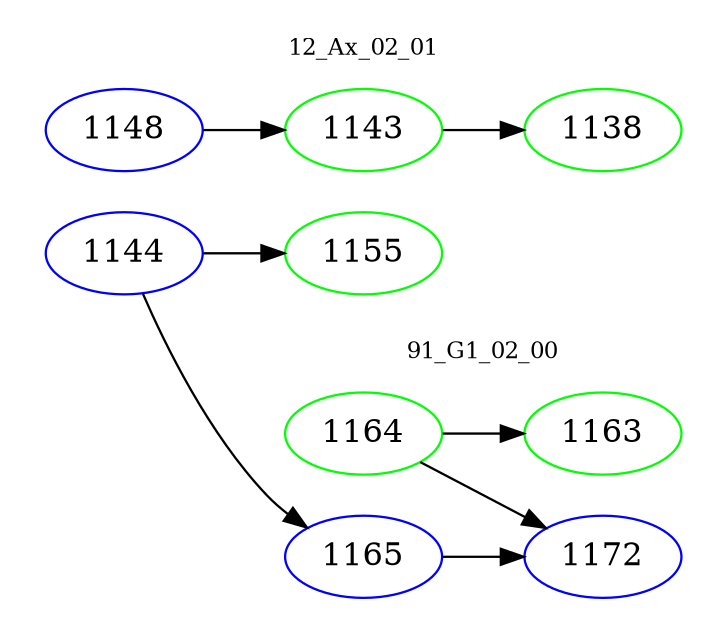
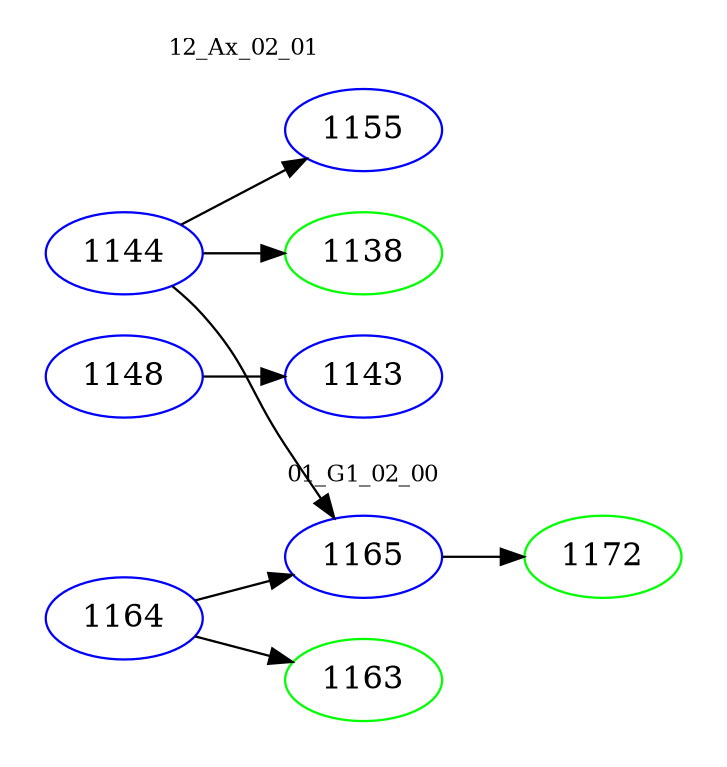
(364, 130) -> (364, 377)
(472, 130) -> (232, 253)
(364, 253) -> (364, 130)
(483, 353) -> (364, 476)
(364, 434) -> (124, 618)
(473, 490) -> (233, 591)
(603, 557) -> (603, 557)
